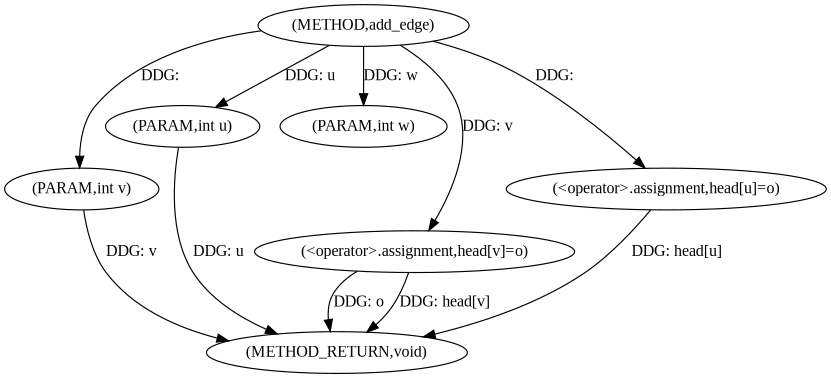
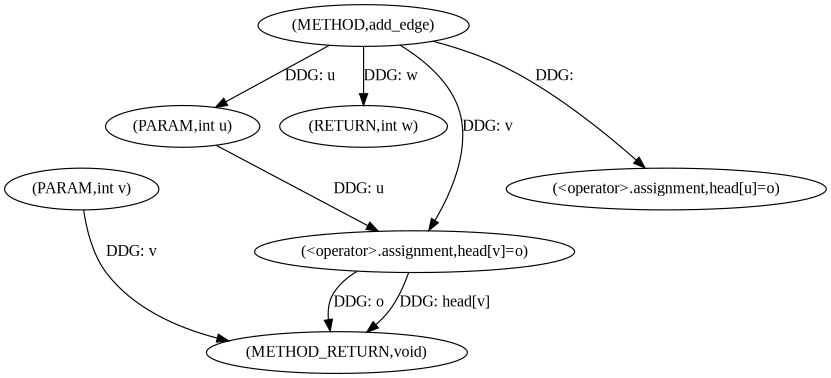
(147, 65) -> none
(364, 126) -> (364, 126)
(185, 257) -> (292, 186)
(554, 291) -> none
